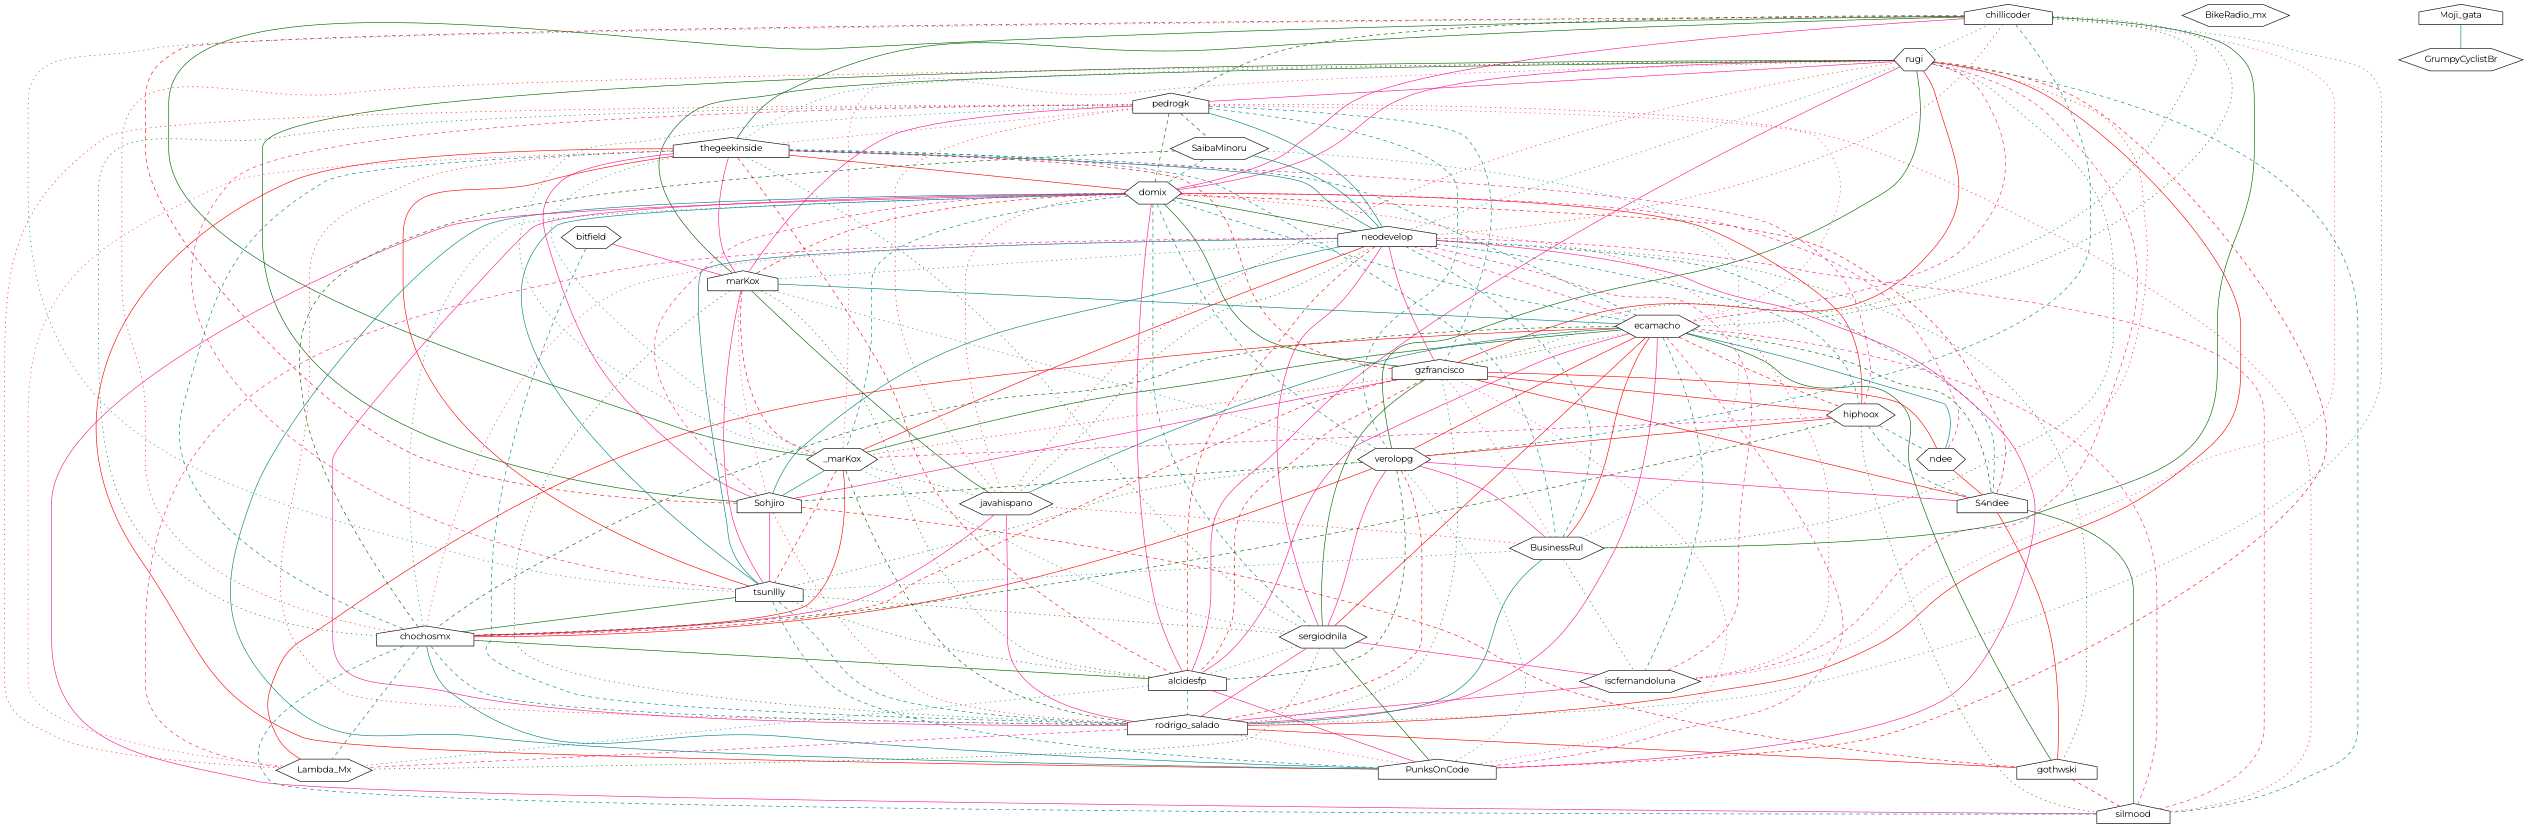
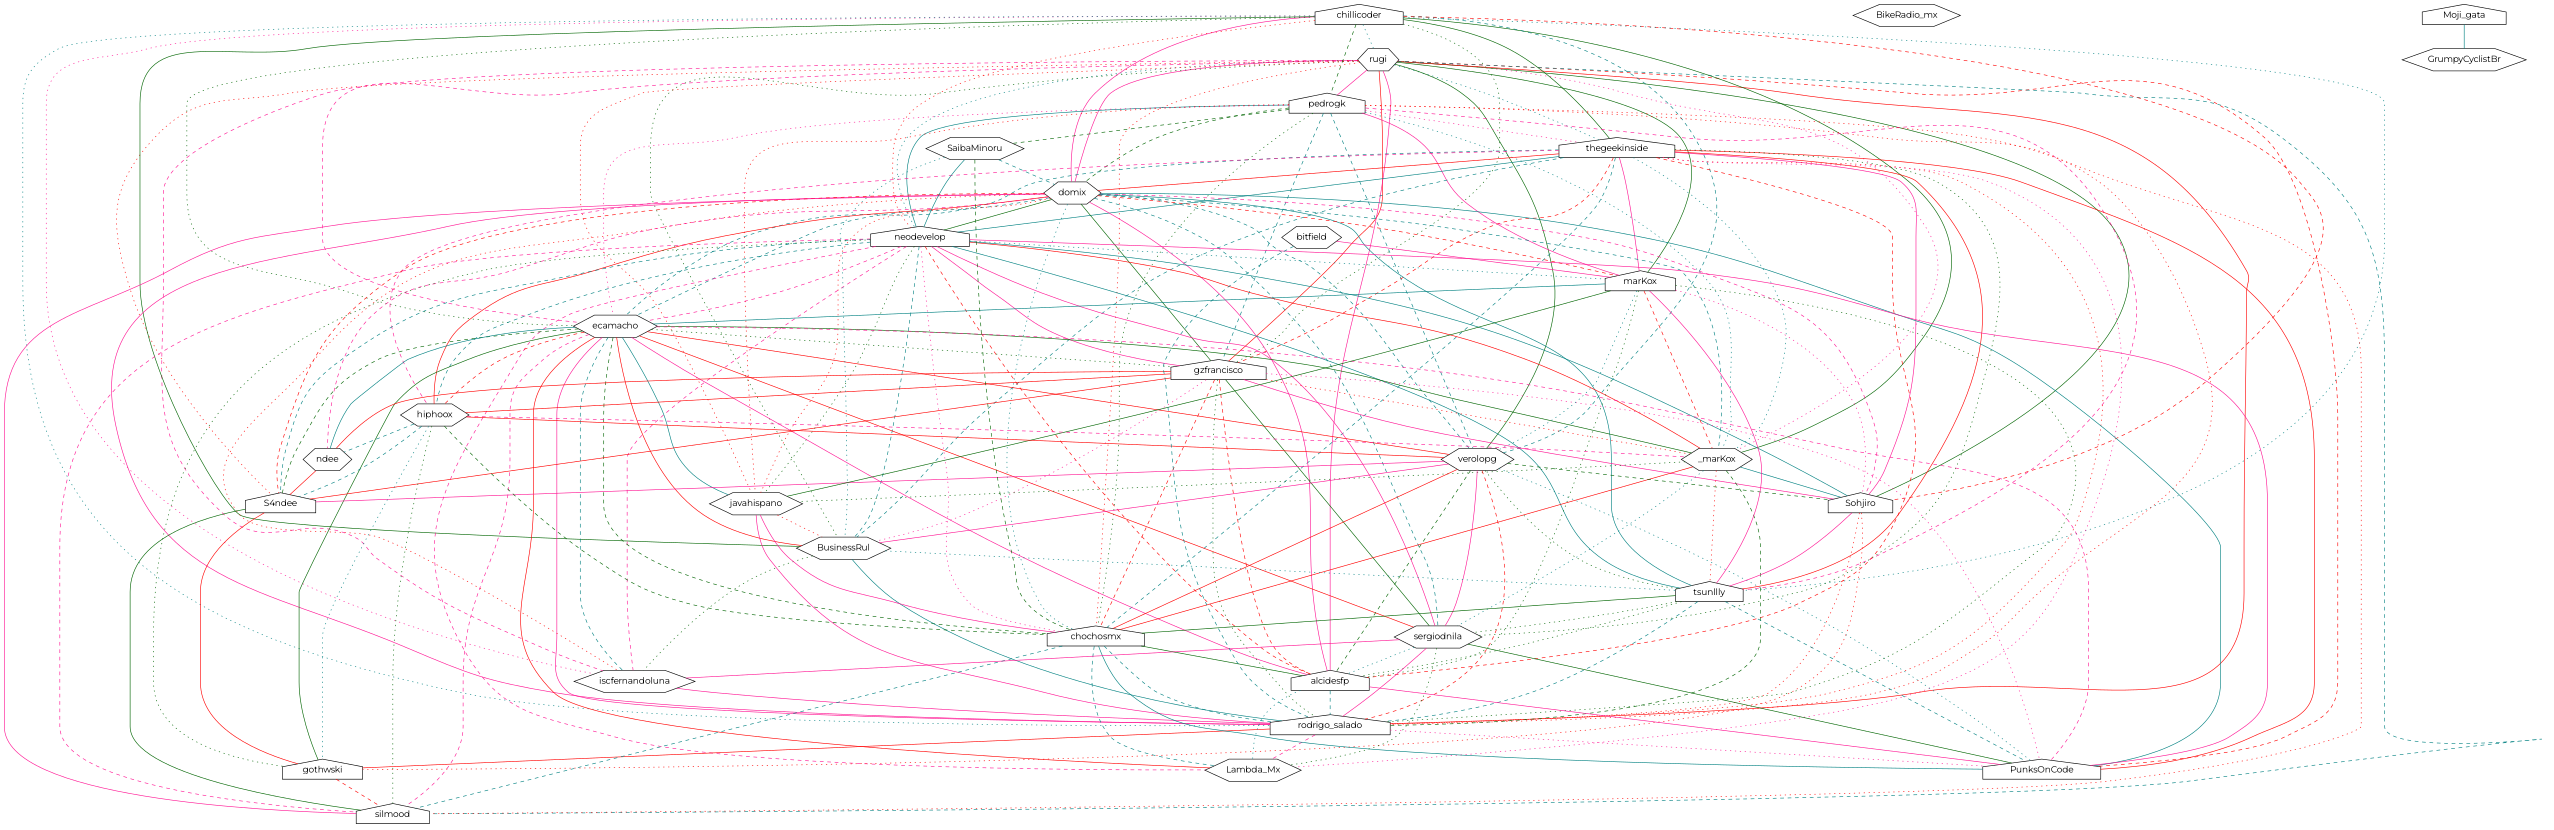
(175, 126) -> (2197, 331)
(805, 527) -> (1713, 526)
none -> (343, 584)
(1415, 621) -> (1182, 754)
